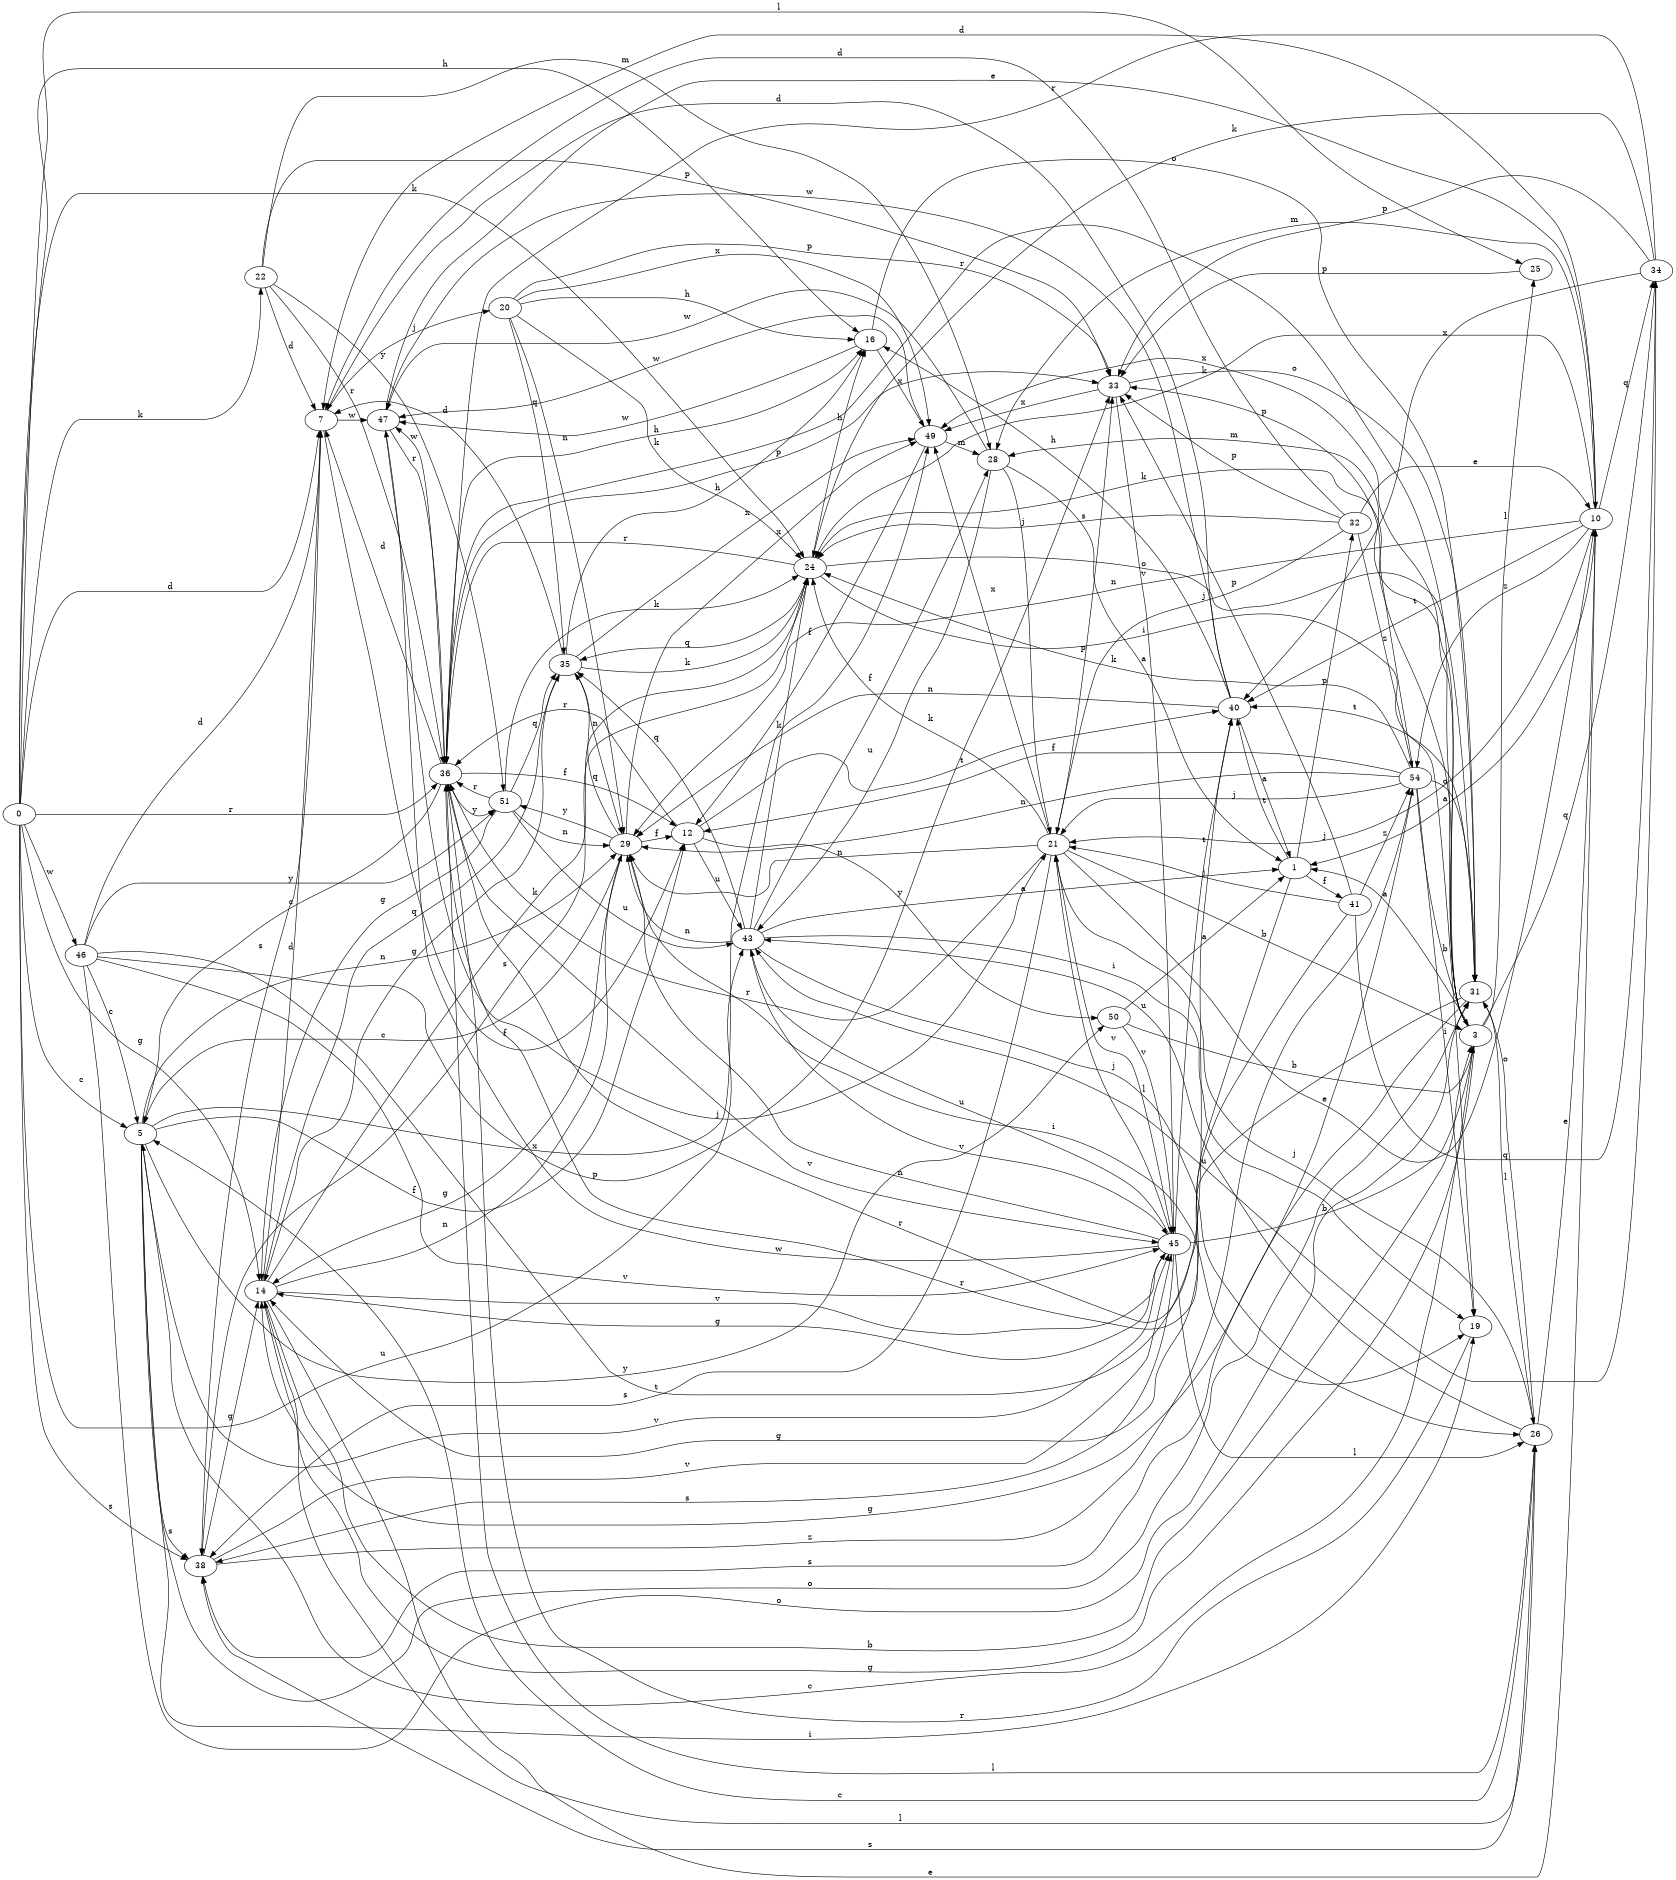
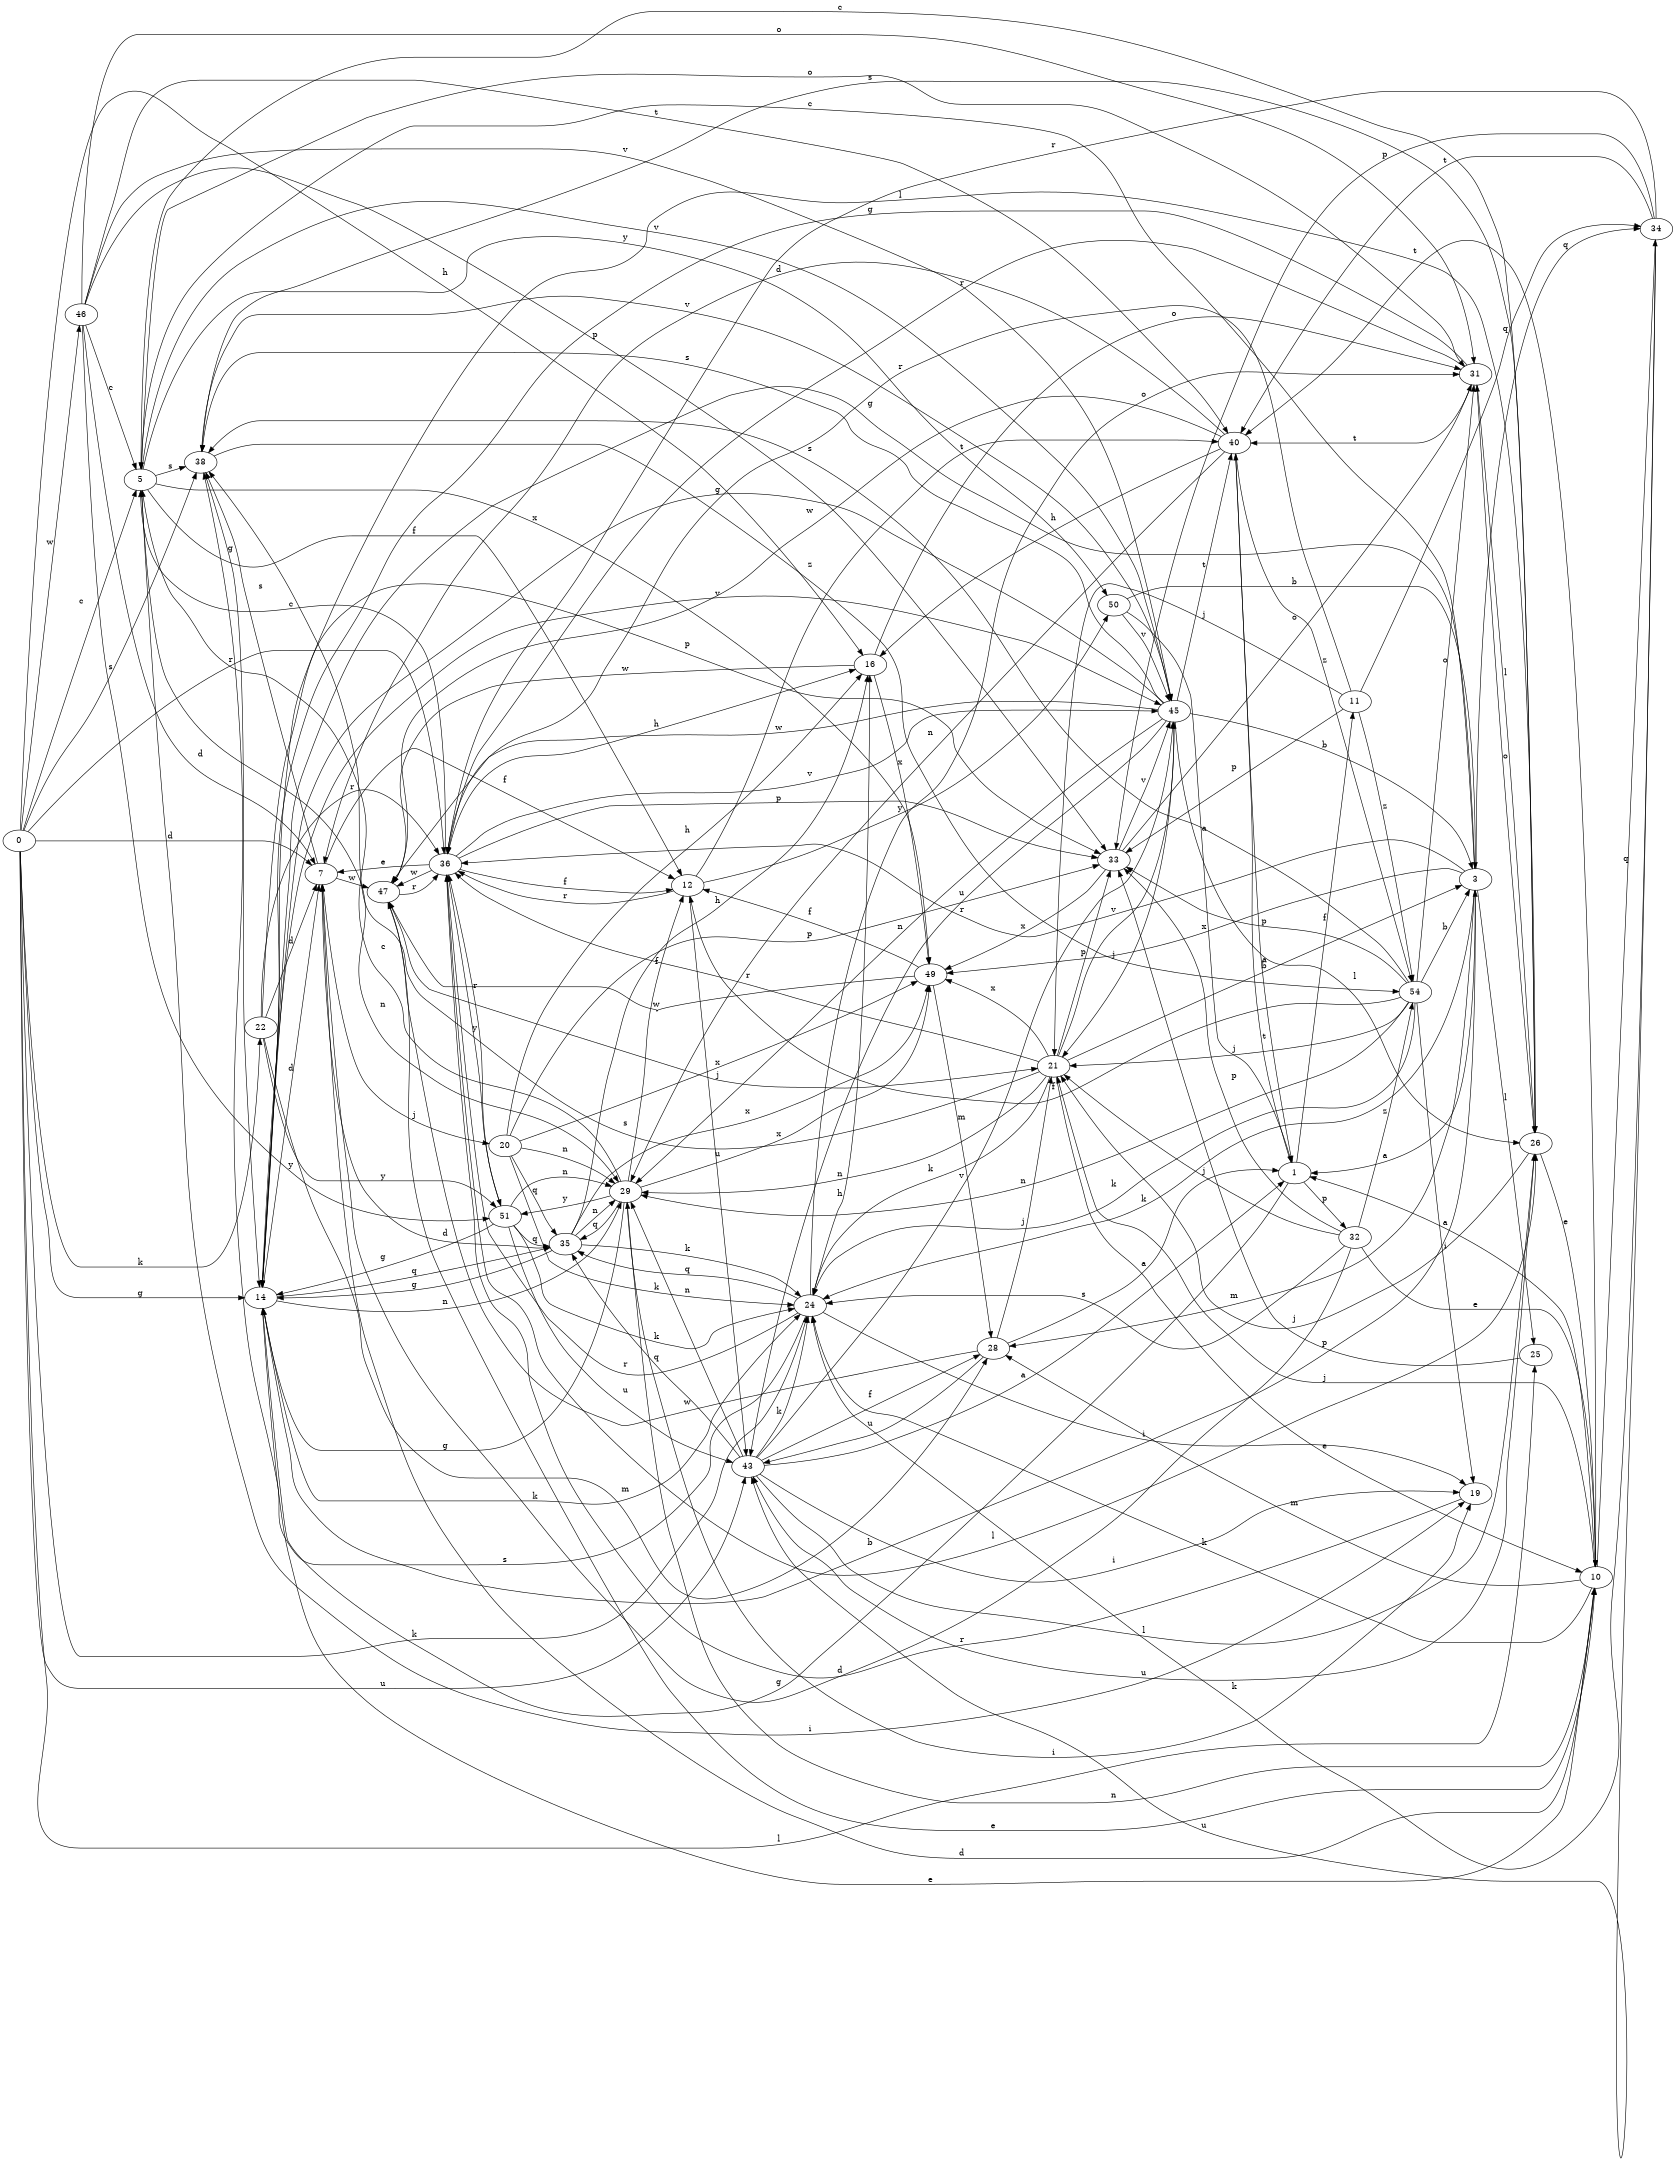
(1445, 333) -> (1445, 161)
(383, 546) -> (383, 862)
(1469, 620) -> (1335, 707)
(1355, 905) -> (1355, 702)
